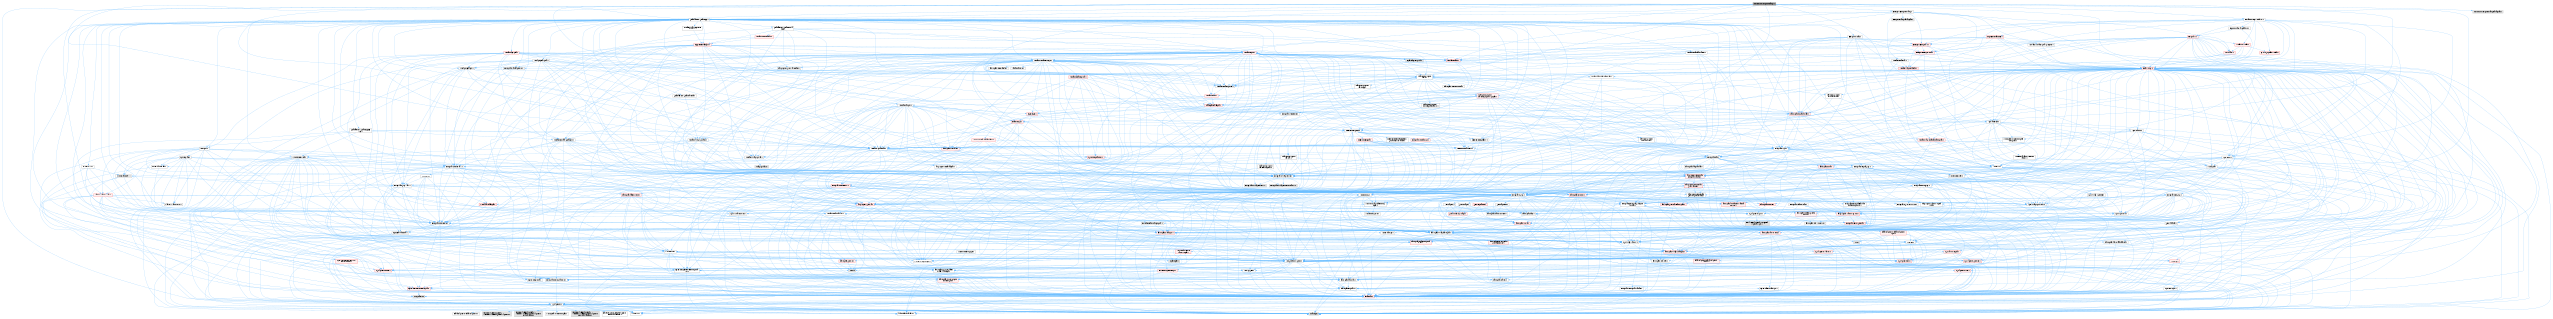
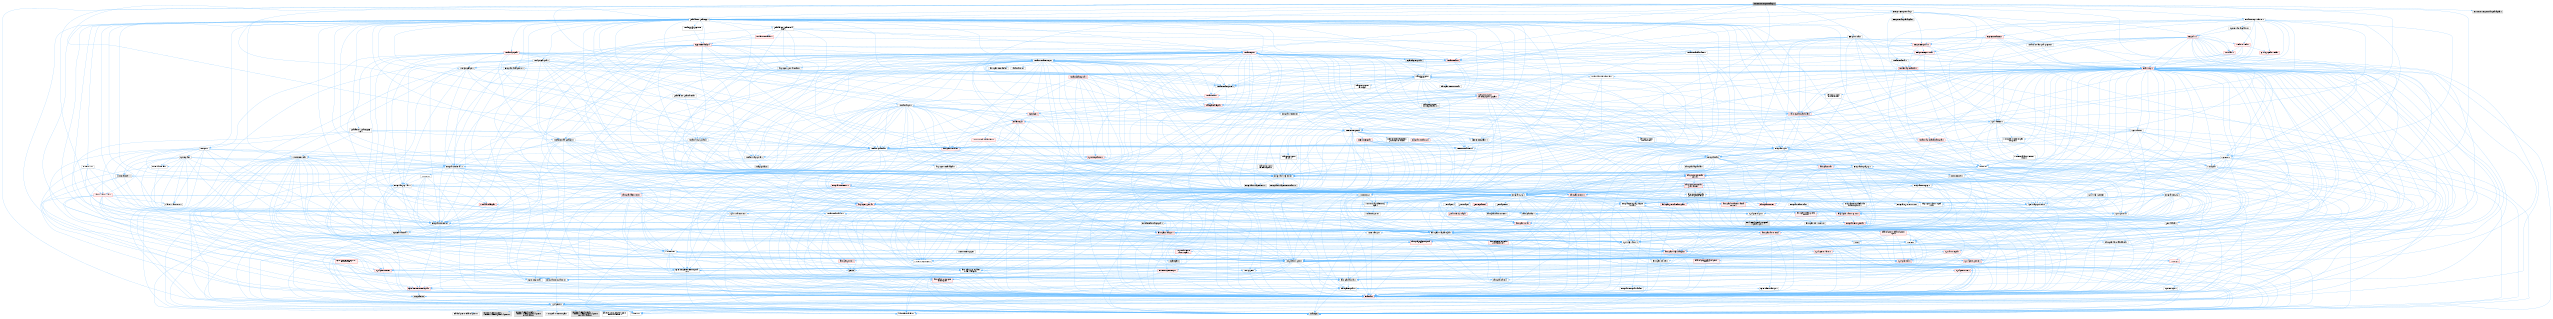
(1800, 114) -> (1800, 114)
(1695, 176) -> (1695, 176)
